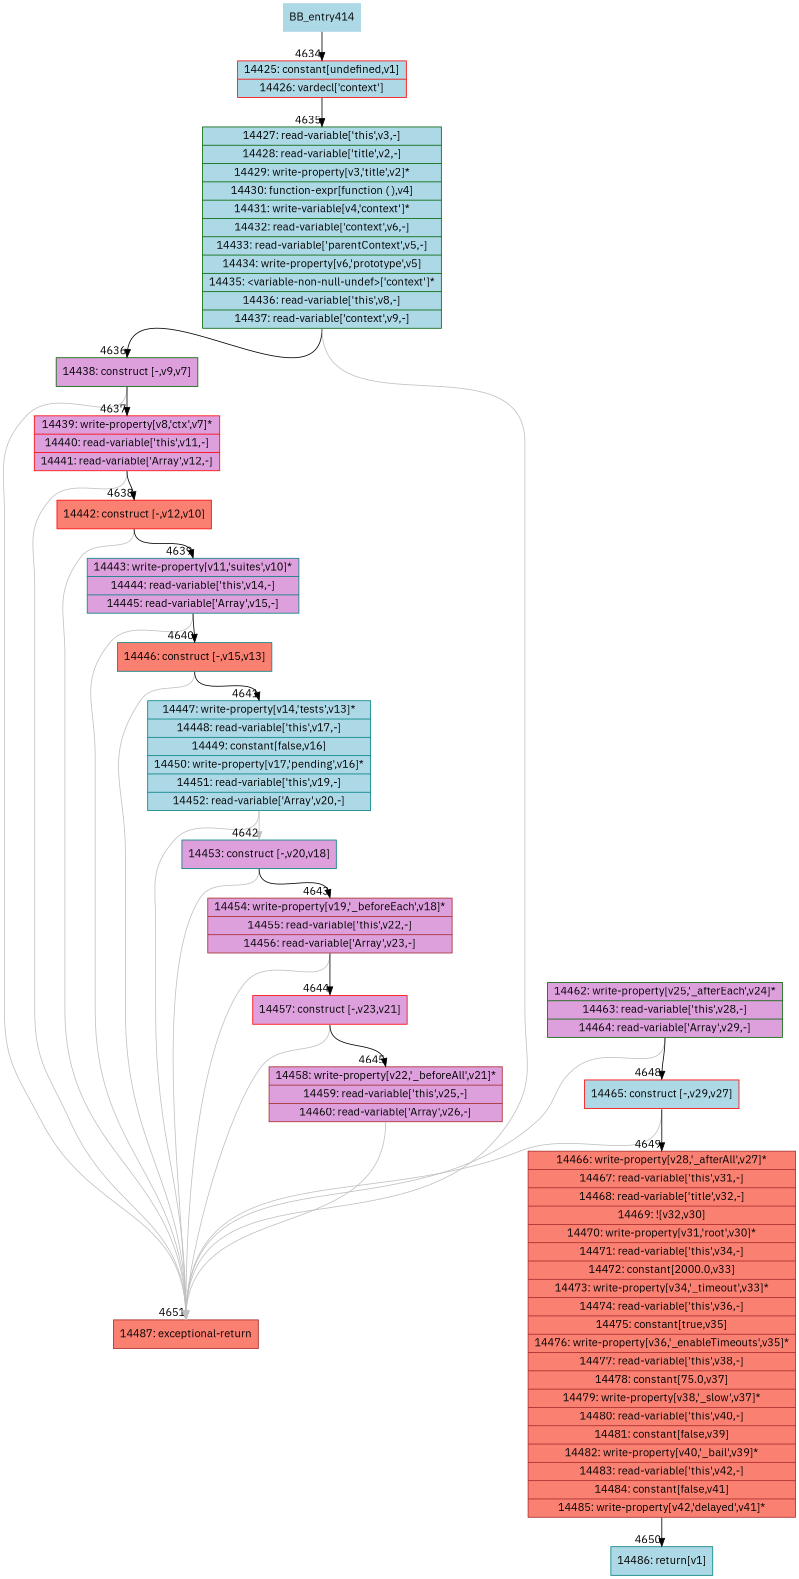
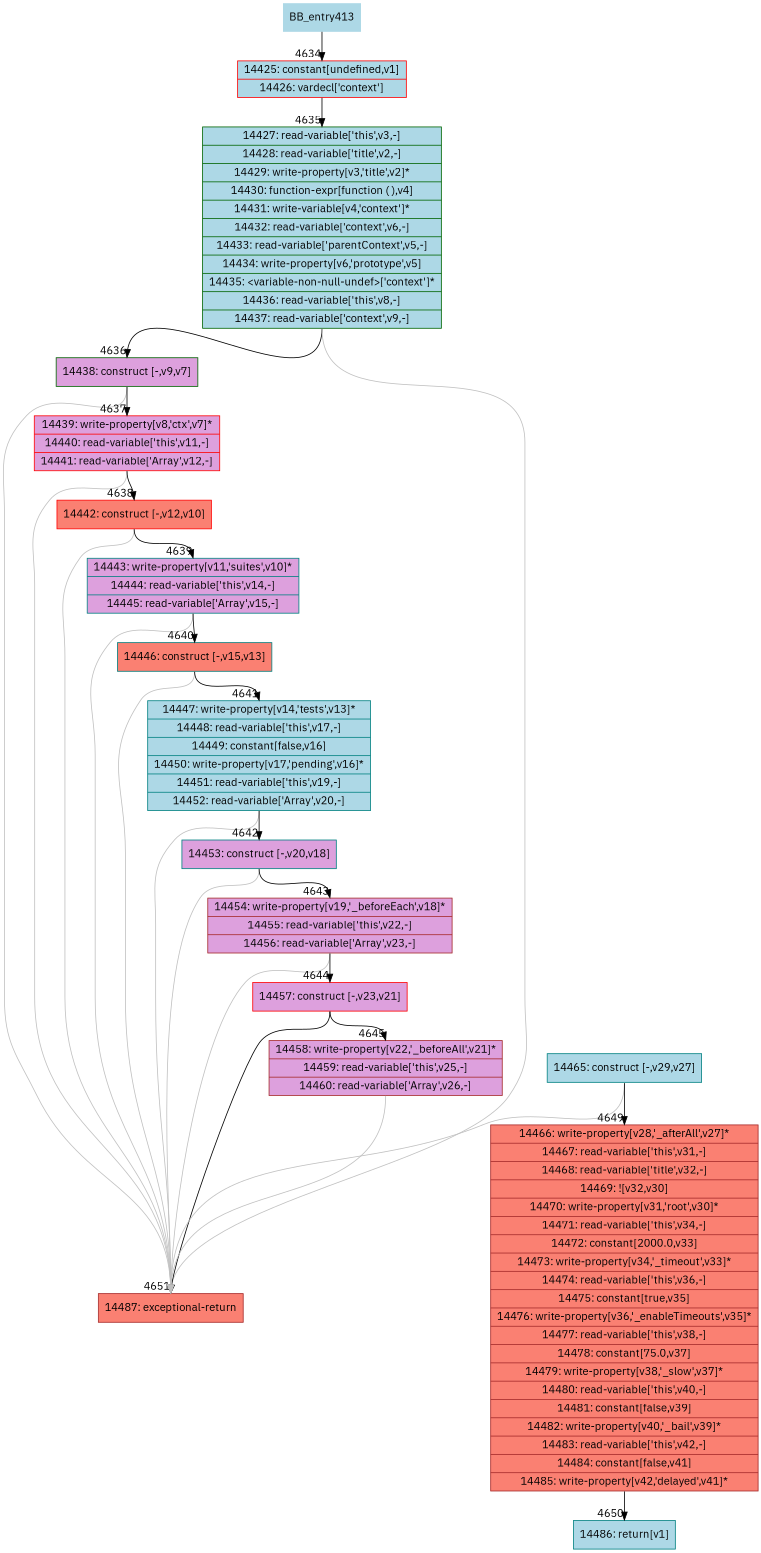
(322, 18) -> (322, 18)
(259, 821) -> (259, 821)
(665, 1010) -> none
(662, 1094) -> (624, 1068)
(225, 1144) -> (224, 1122)
